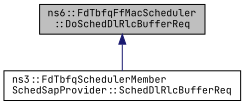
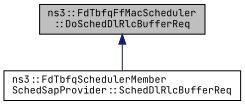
(122, 19) -> (122, 19)
